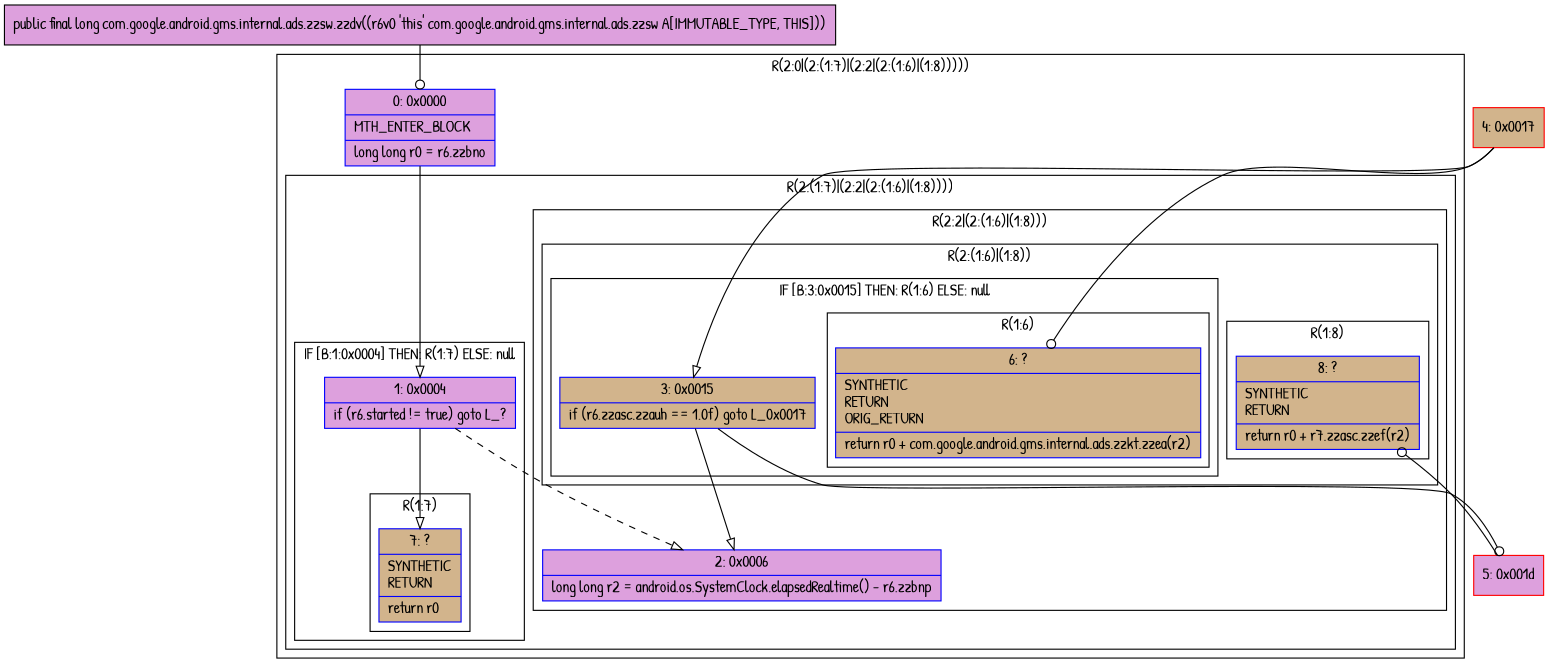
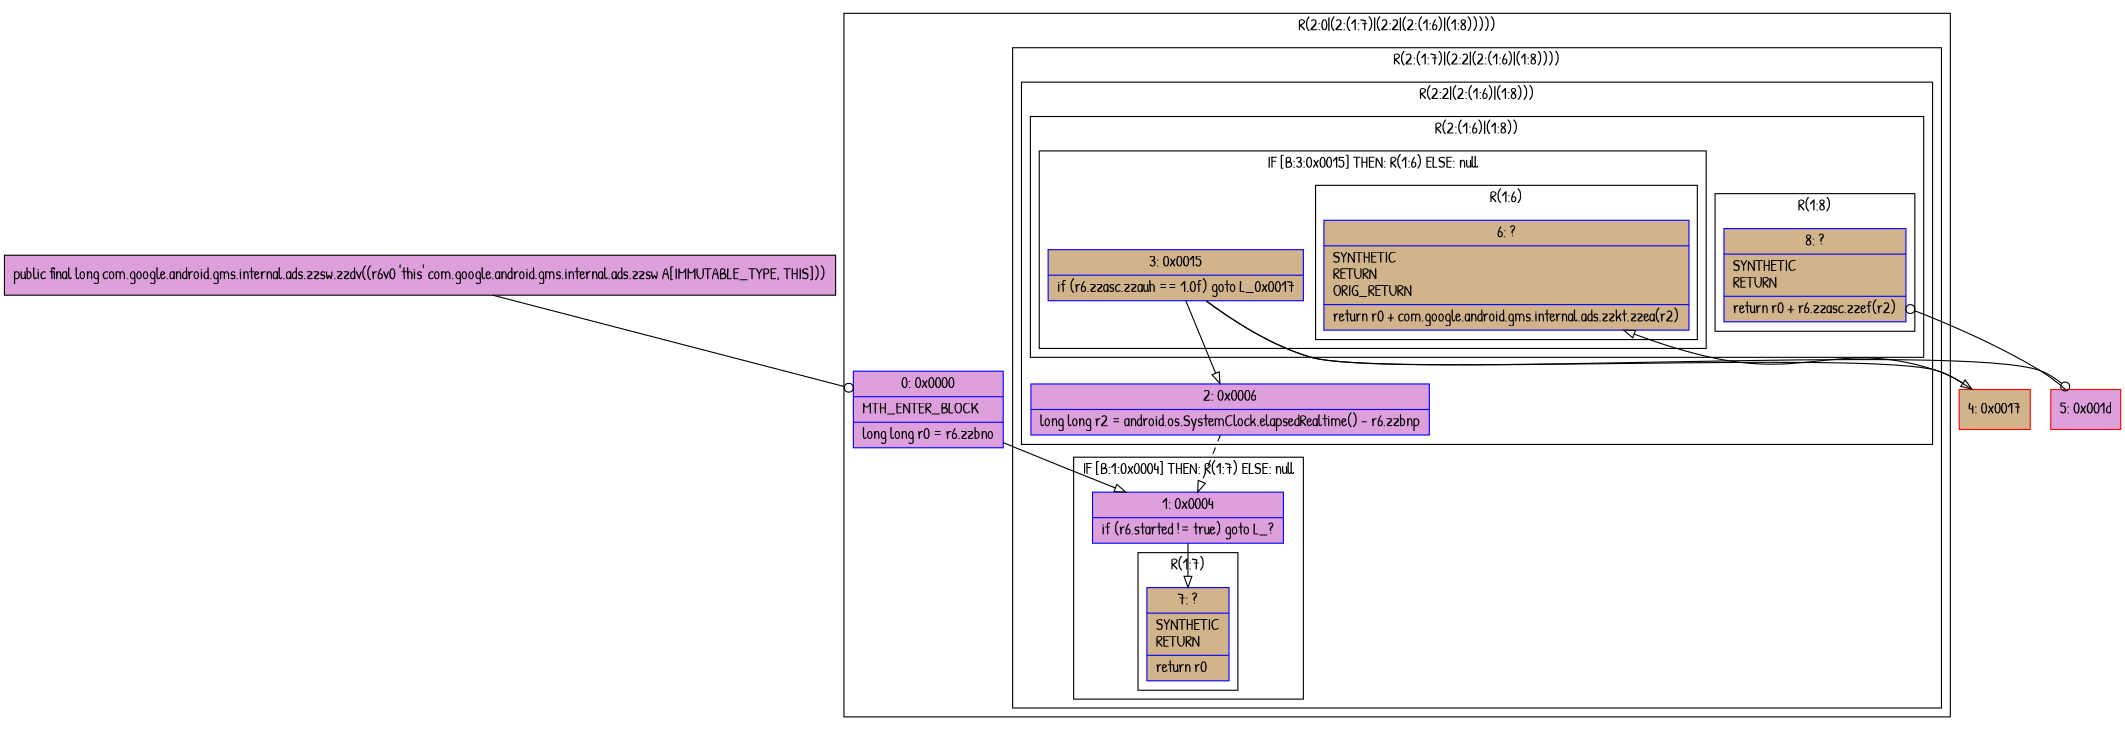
(1045, 168) -> (1579, 364)
(1206, 184) -> (1804, 362)
(1328, 436) -> (1815, 309)
(561, 492) -> (1209, 464)
